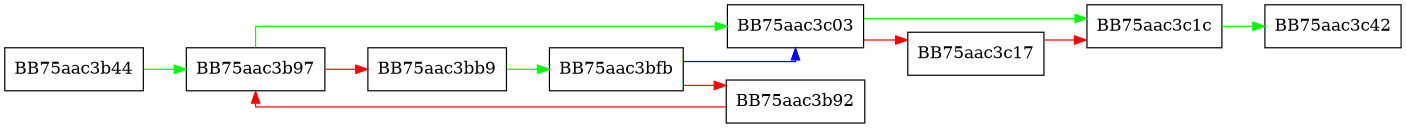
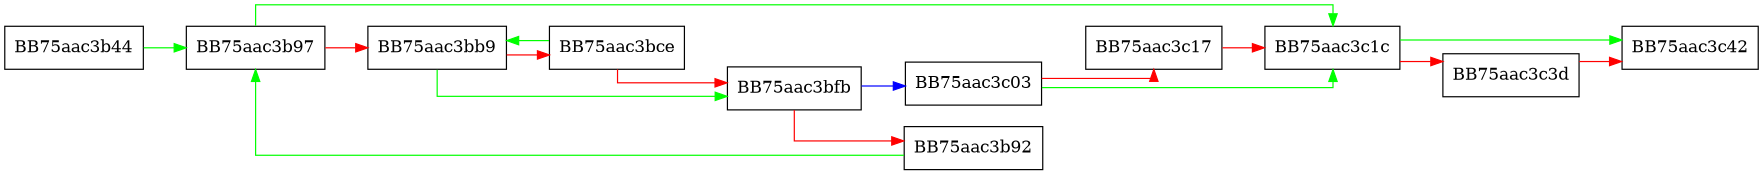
(475, 26) -> (788, 5)
none -> (617, 48)
none -> (1511, 75)
(489, 107) -> (543, 155)
